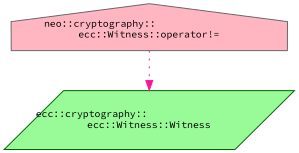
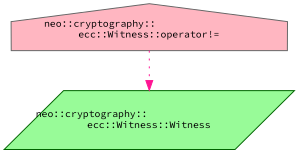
(149, 120) -> (149, 120)
